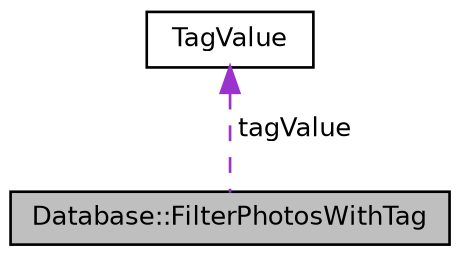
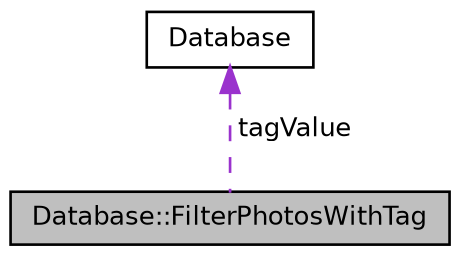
(230, 40) -> (230, 40)
